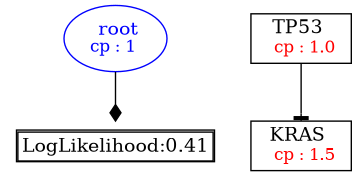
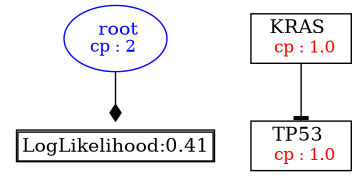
(116, 47) -> (116, 47)
(301, 89) -> (301, 89)
(305, 155) -> (305, 48)
